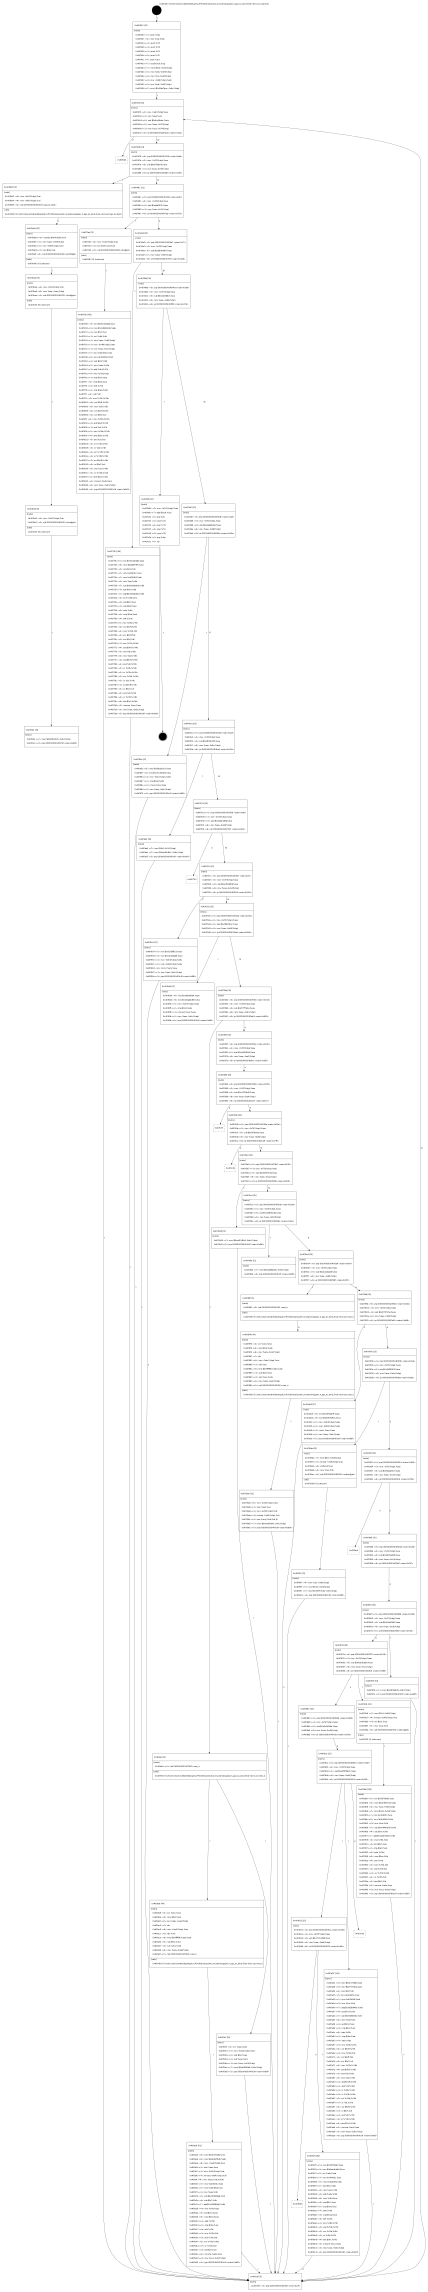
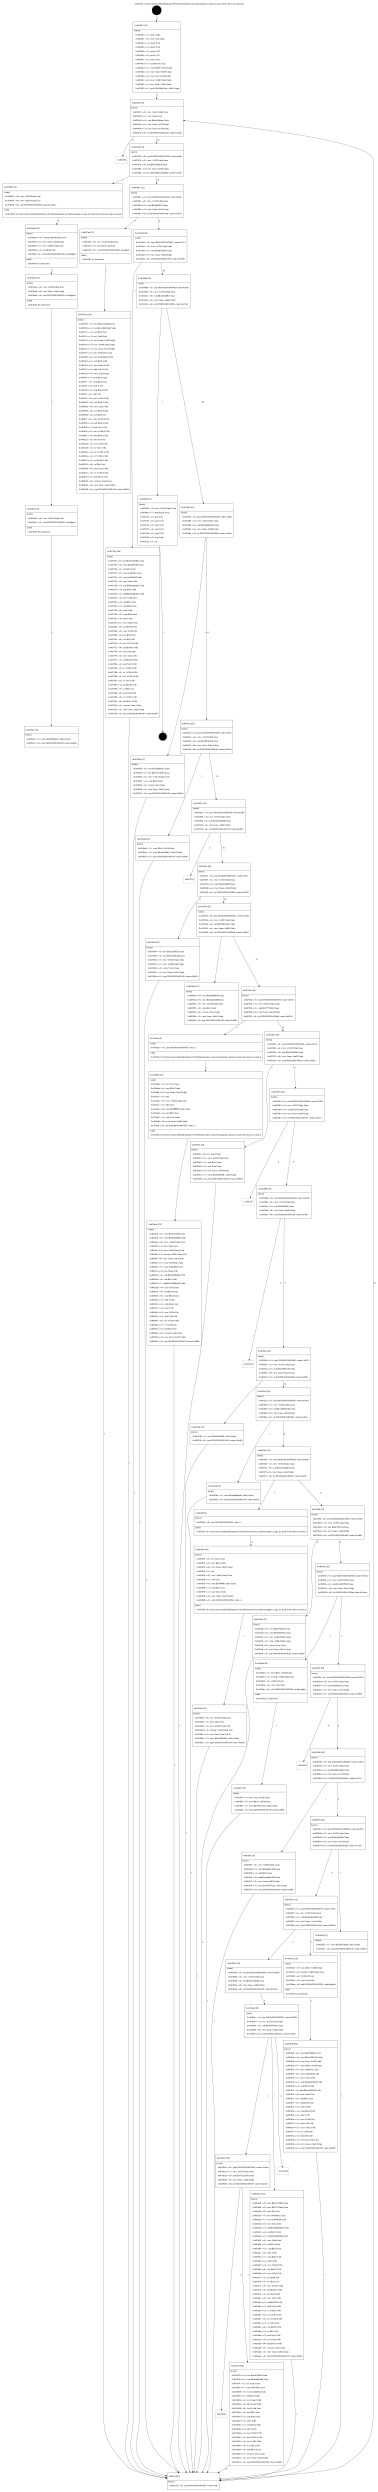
none -> (268, 1873)
(265, 1902) -> (267, 1111)
none -> (190, 1980)
